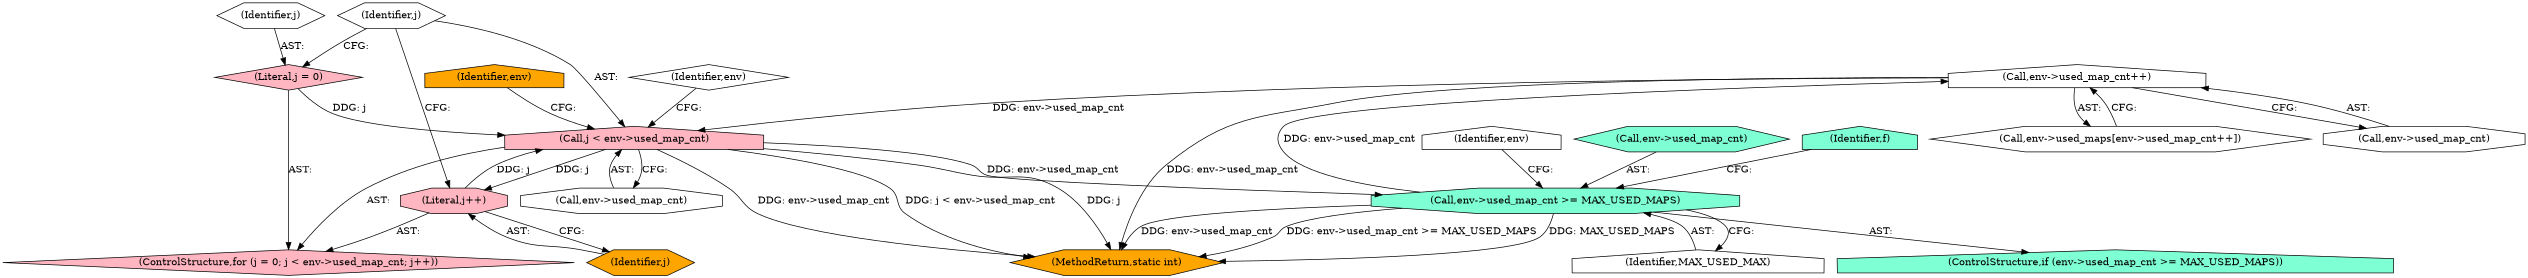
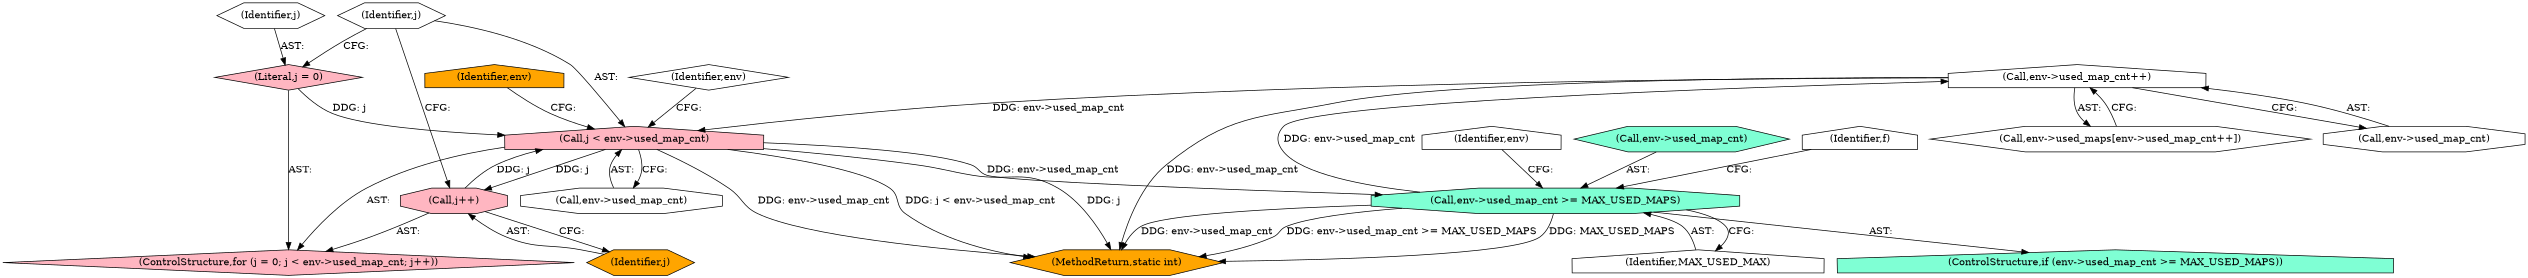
(1860, 139) -> (1860, 139)
(454, 201) -> (454, 201)
